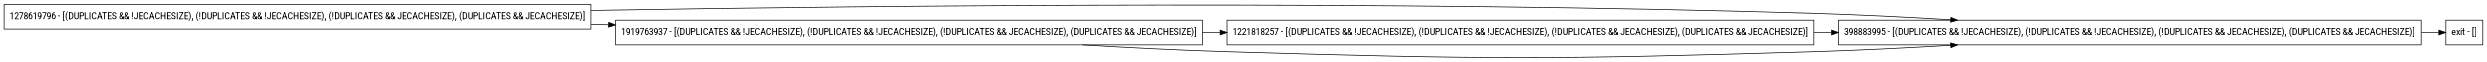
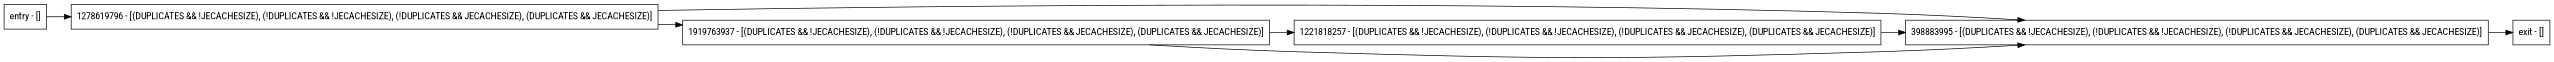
none -> (25, 17)
